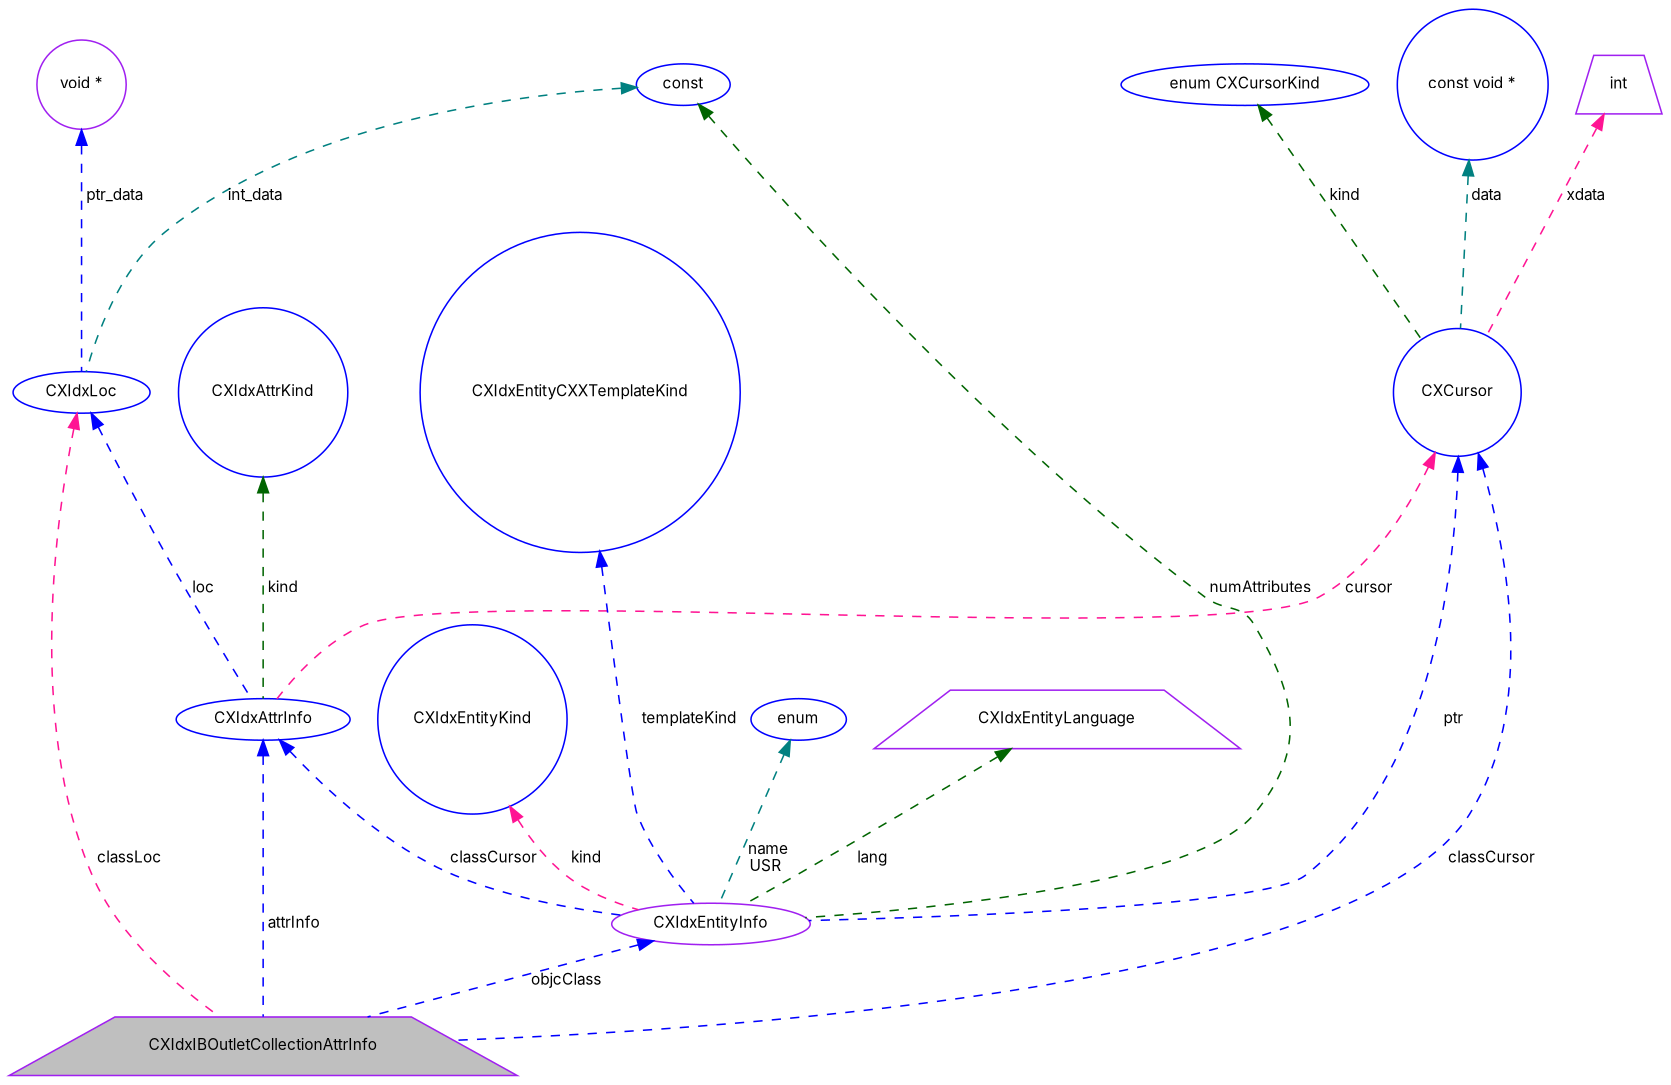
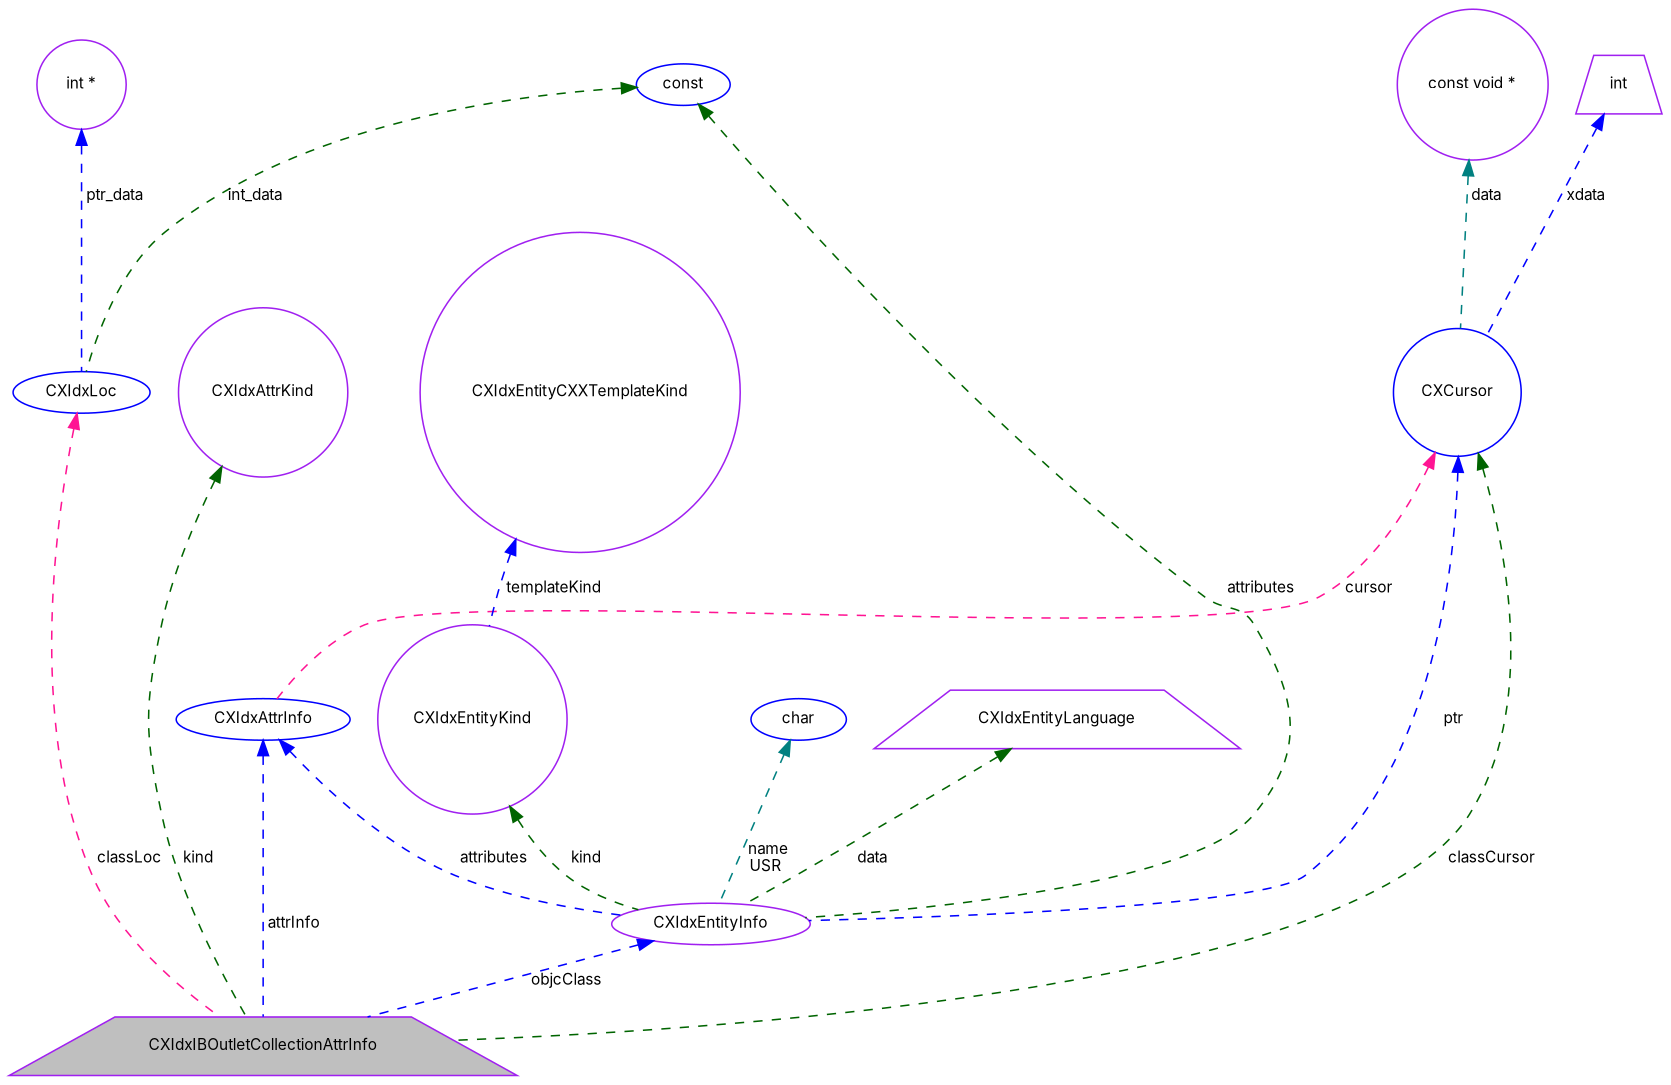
(82, 85) -> (82, 85)
(1245, 85) -> none
(1473, 85) -> (1473, 85)
(305, 154) -> (305, 154)
(1542, 232) -> (1542, 232)
(263, 392) -> (263, 392)
(580, 392) -> (580, 392)
(172, 565) -> none
(1259, 589) -> (1259, 589)
(263, 596) -> (151, 753)
(472, 719) -> (472, 719)
(799, 719) -> (799, 719)
(625, 743) -> (499, 590)
(492, 859) -> (492, 859)
(870, 859) -> (870, 859)
(569, 877) -> (569, 877)
(1157, 962) -> (1157, 962)
